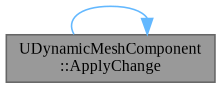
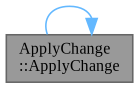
(111, 58) -> (70, 58)
